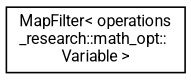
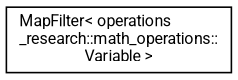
(96, 40) -> (119, 40)
